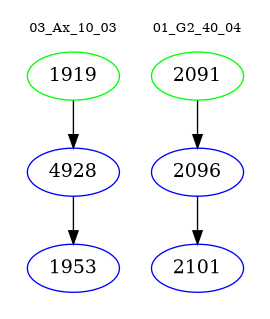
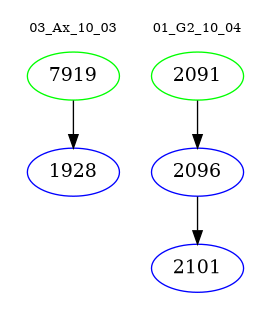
(198, 29) -> (198, 29)
(73, 76) -> (73, 76)
(73, 172) -> (73, 172)
(73, 268) -> none
